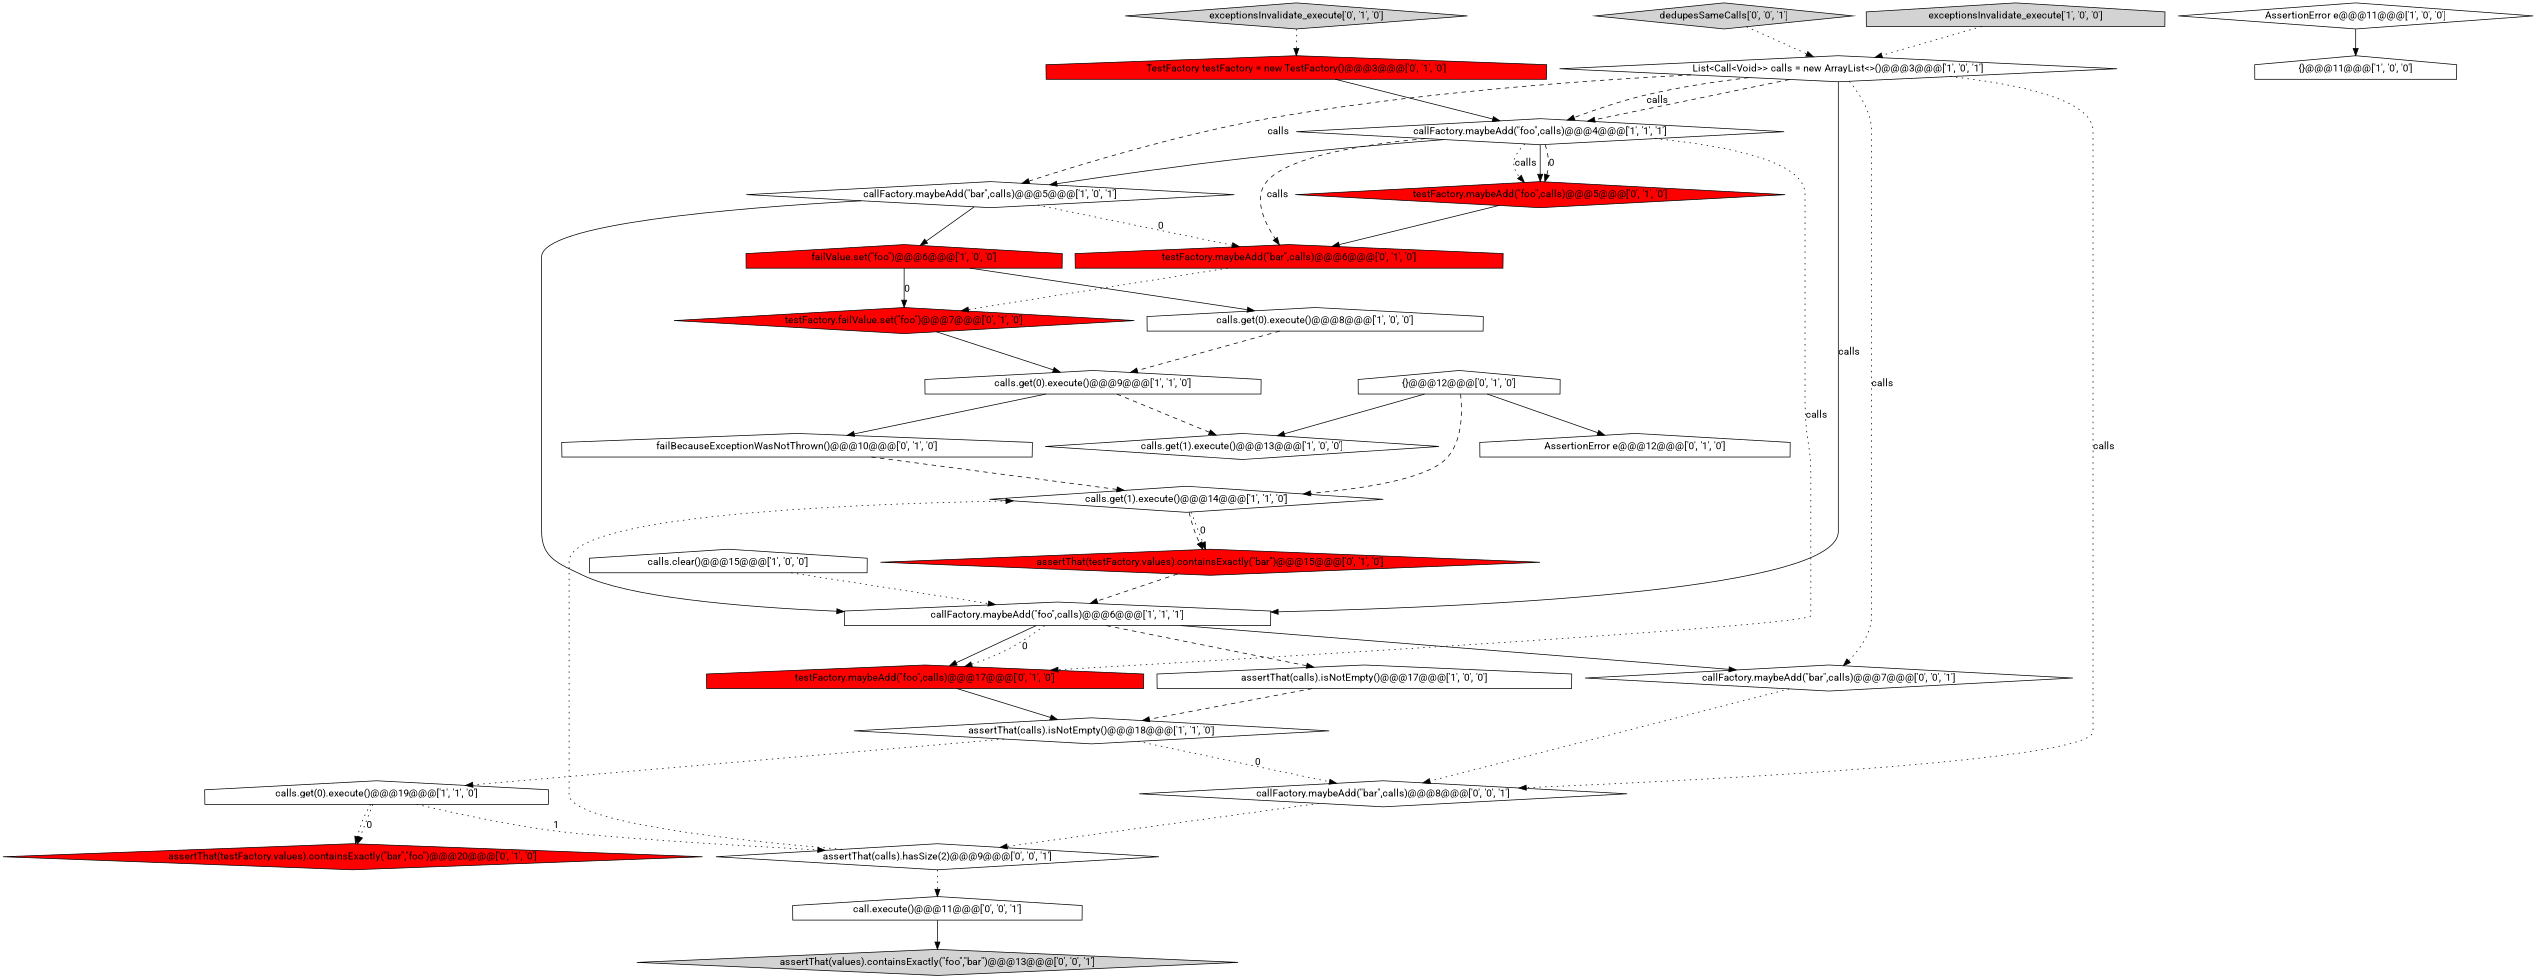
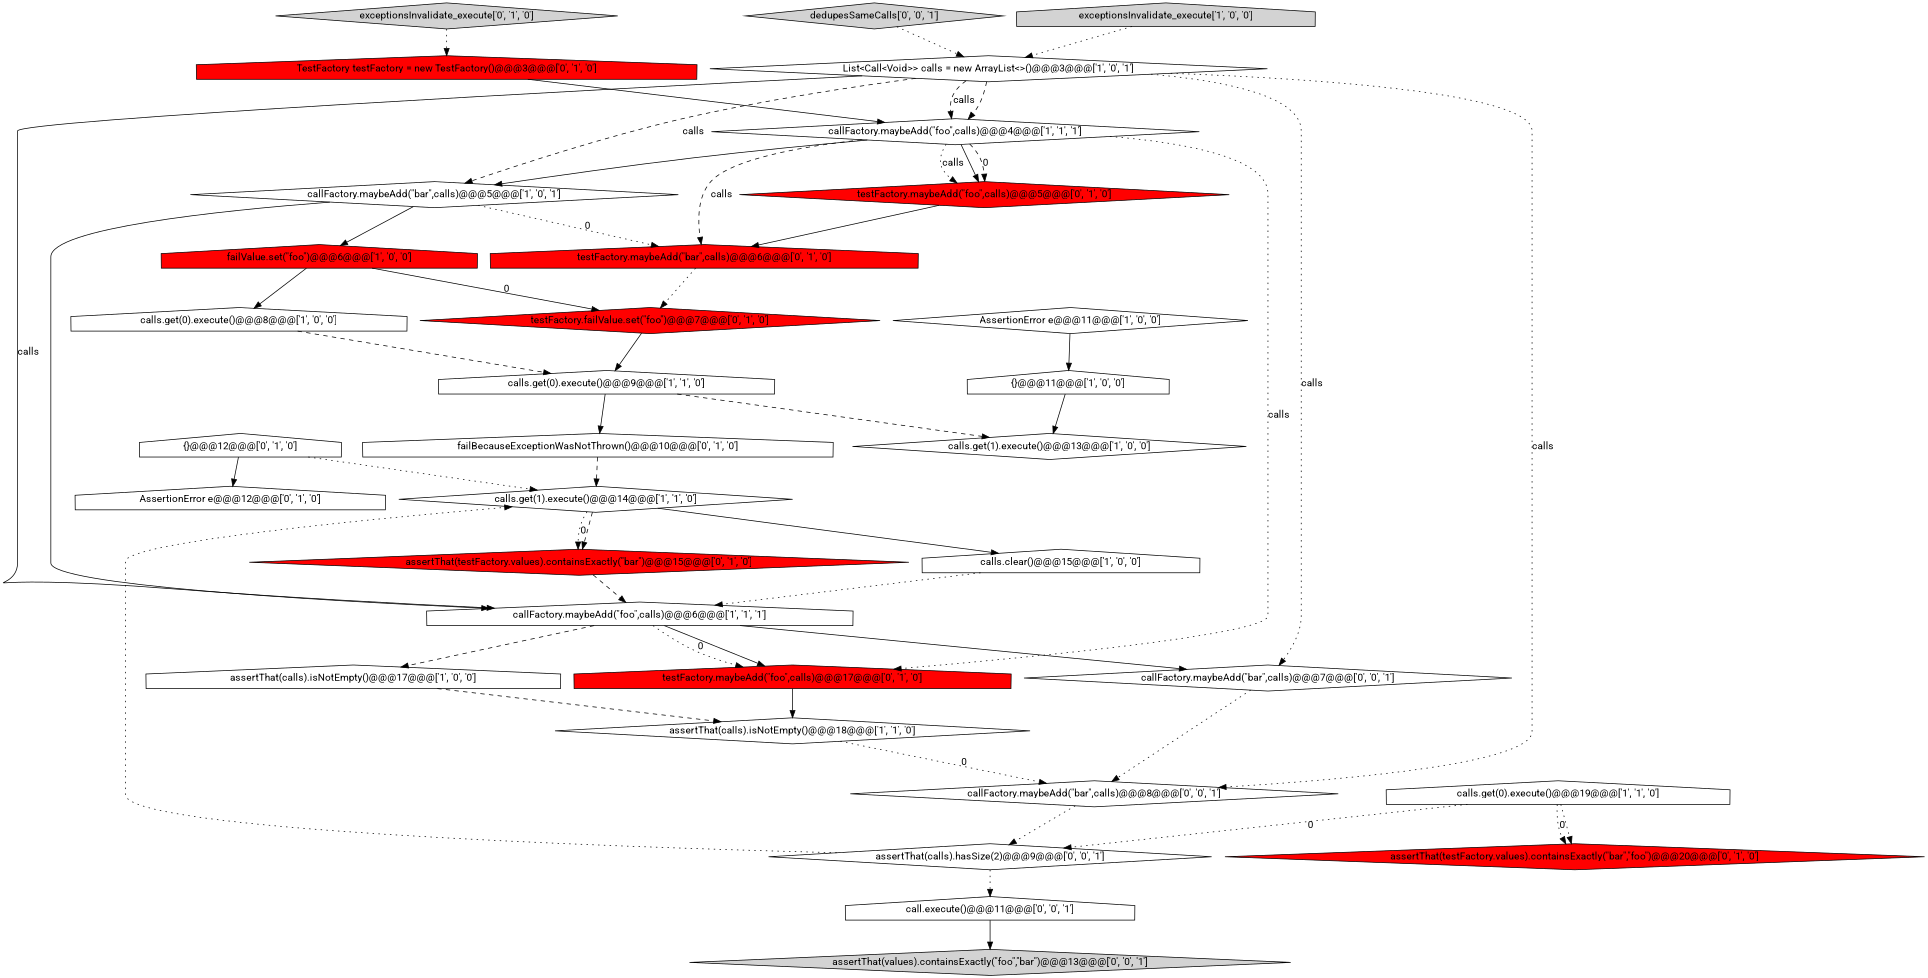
(1354, 414) -> (1060, 410)
(1414, 476) -> (419, 473)
none -> (825, 530)
(738, 762) -> none
(556, 825) -> (1311, 825)
